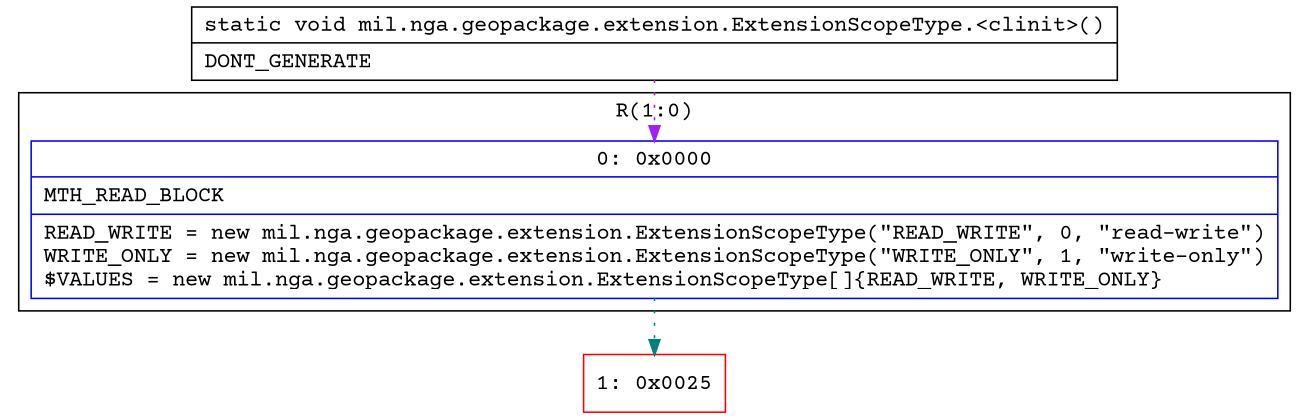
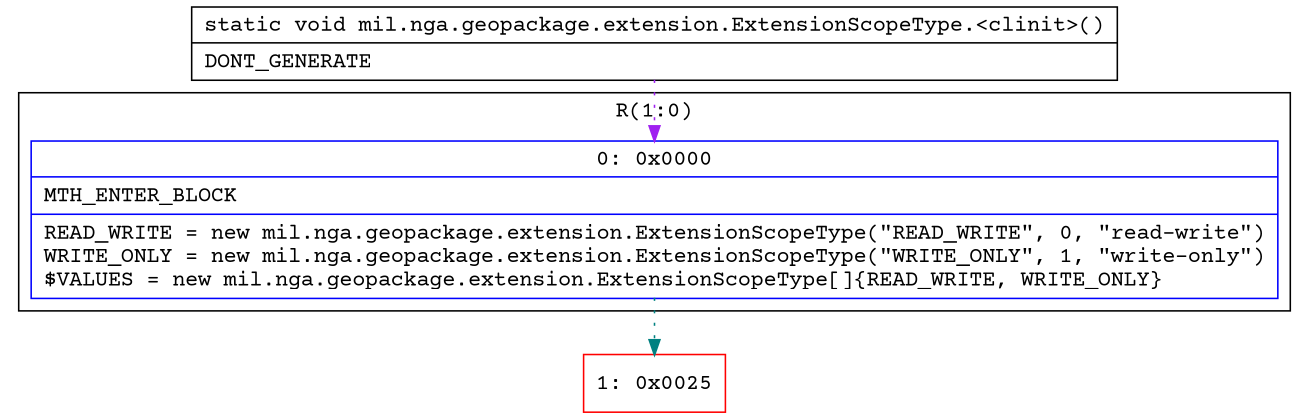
(134, 195) -> (140, 195)
